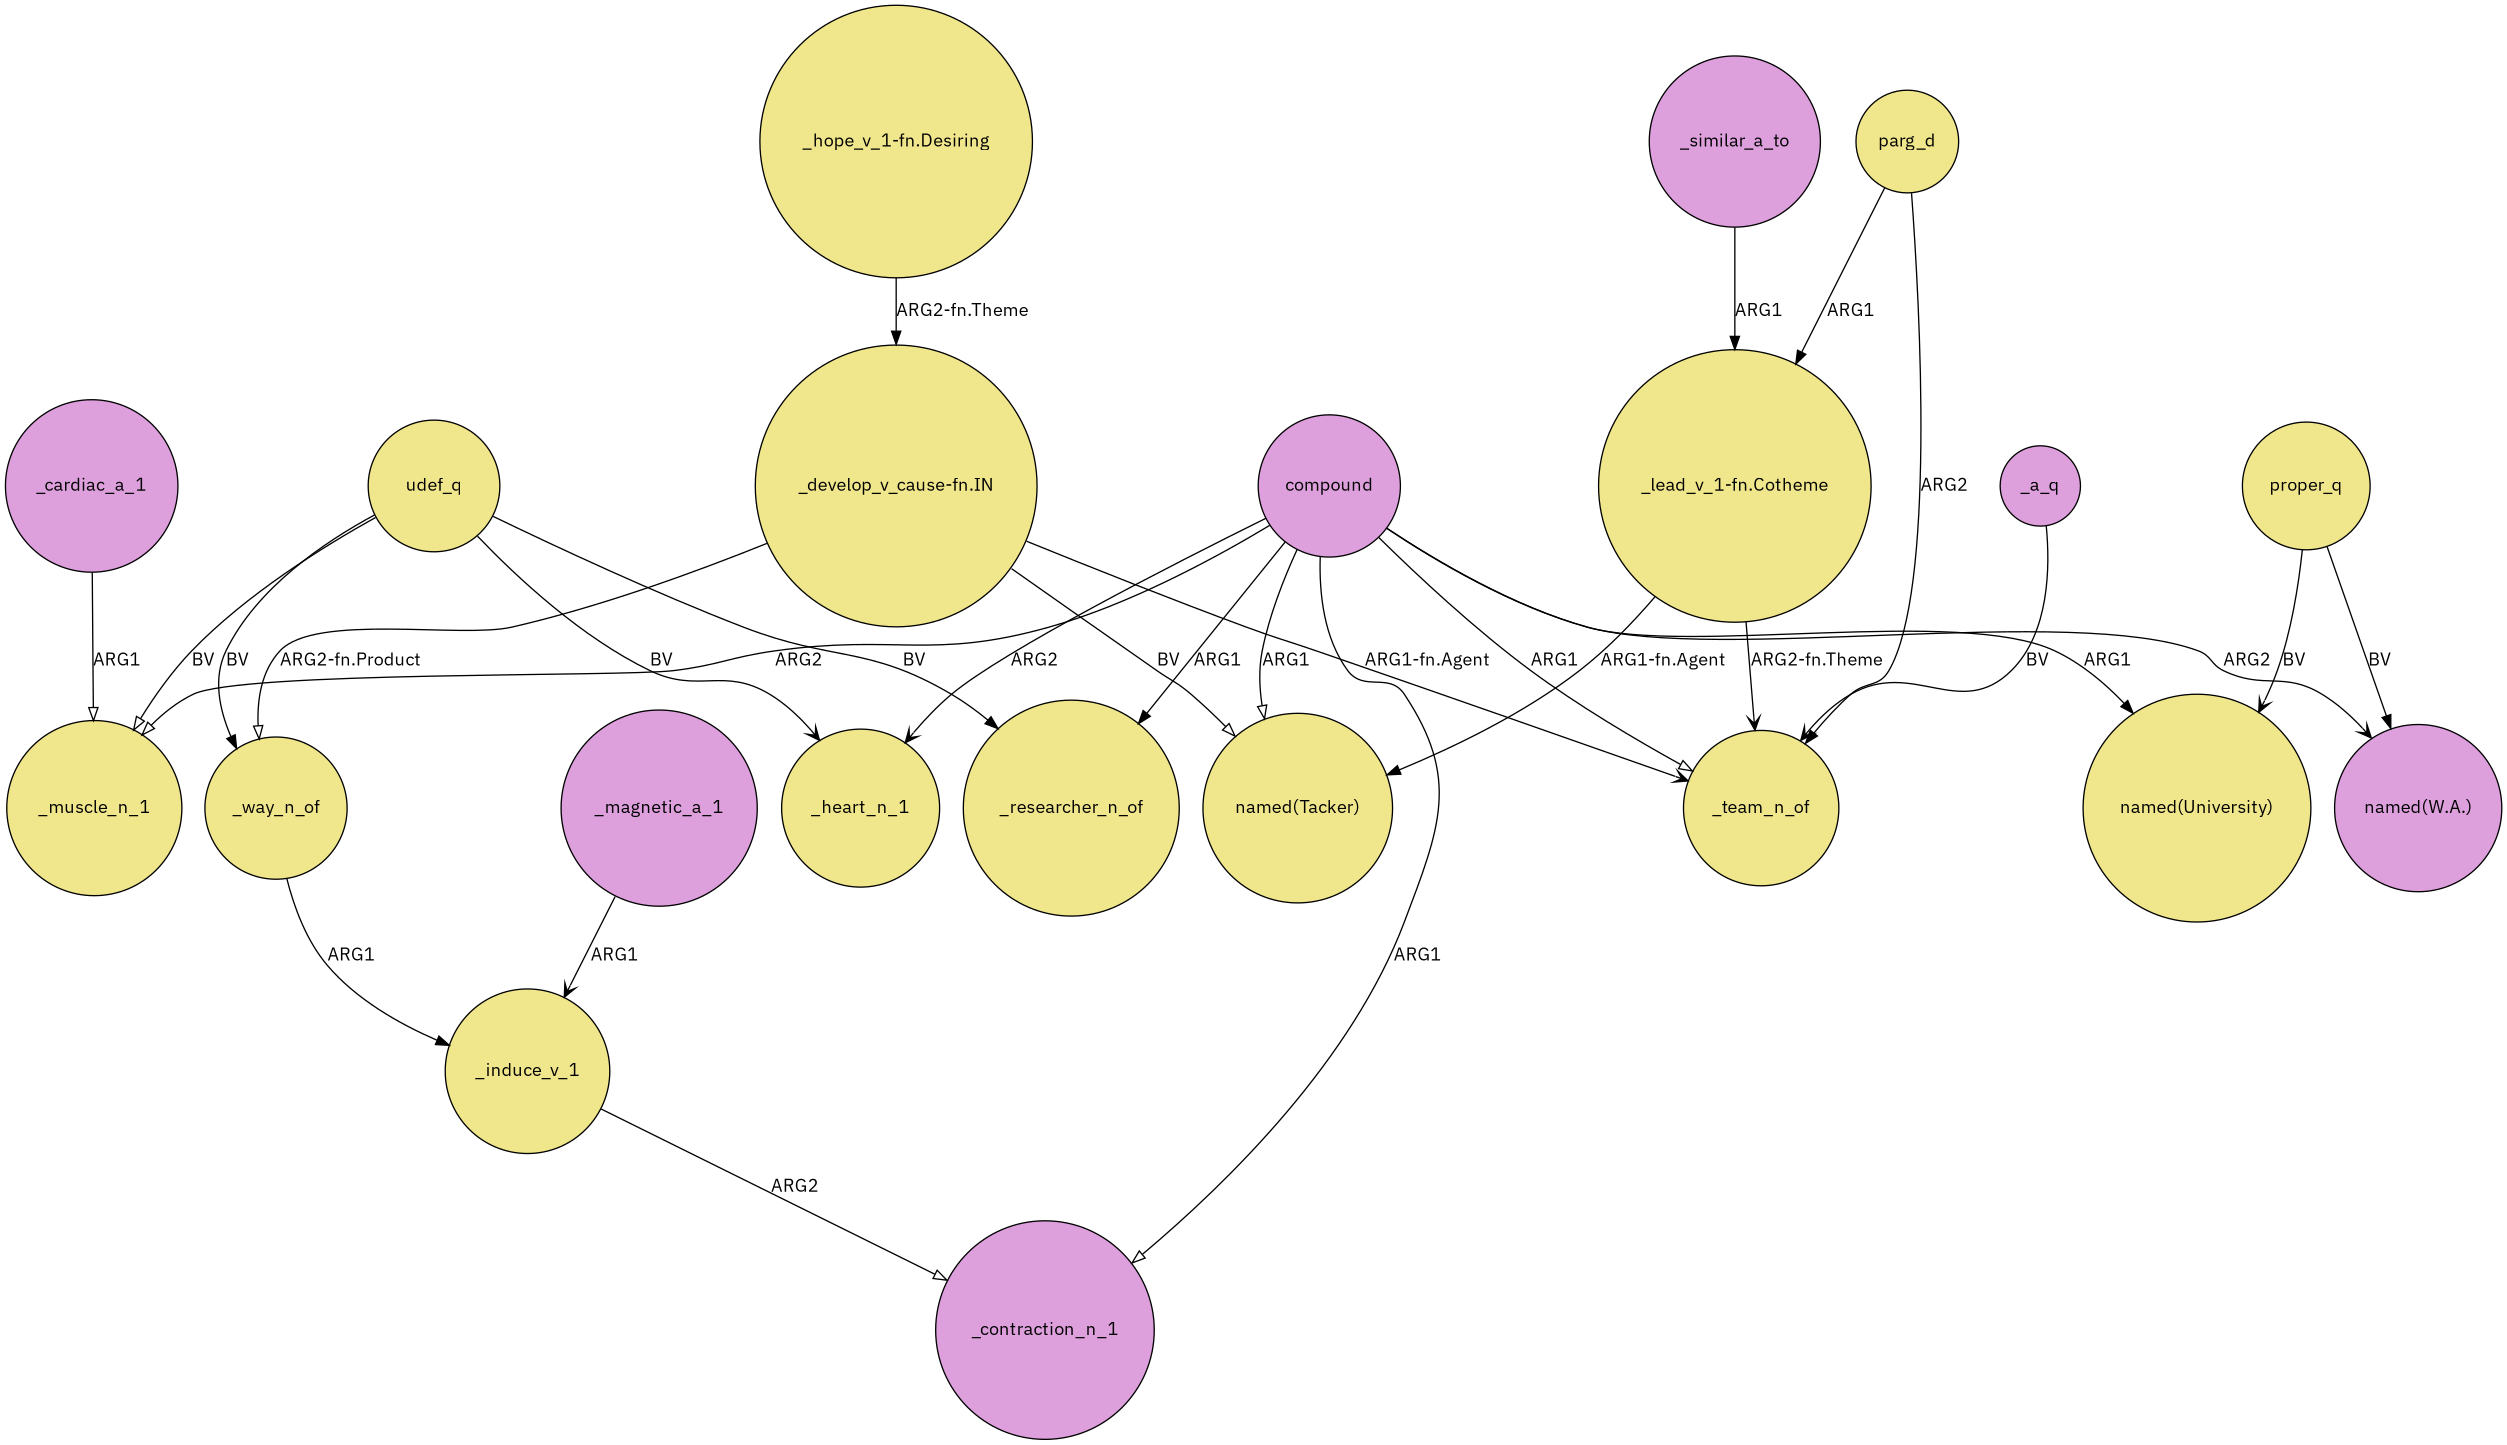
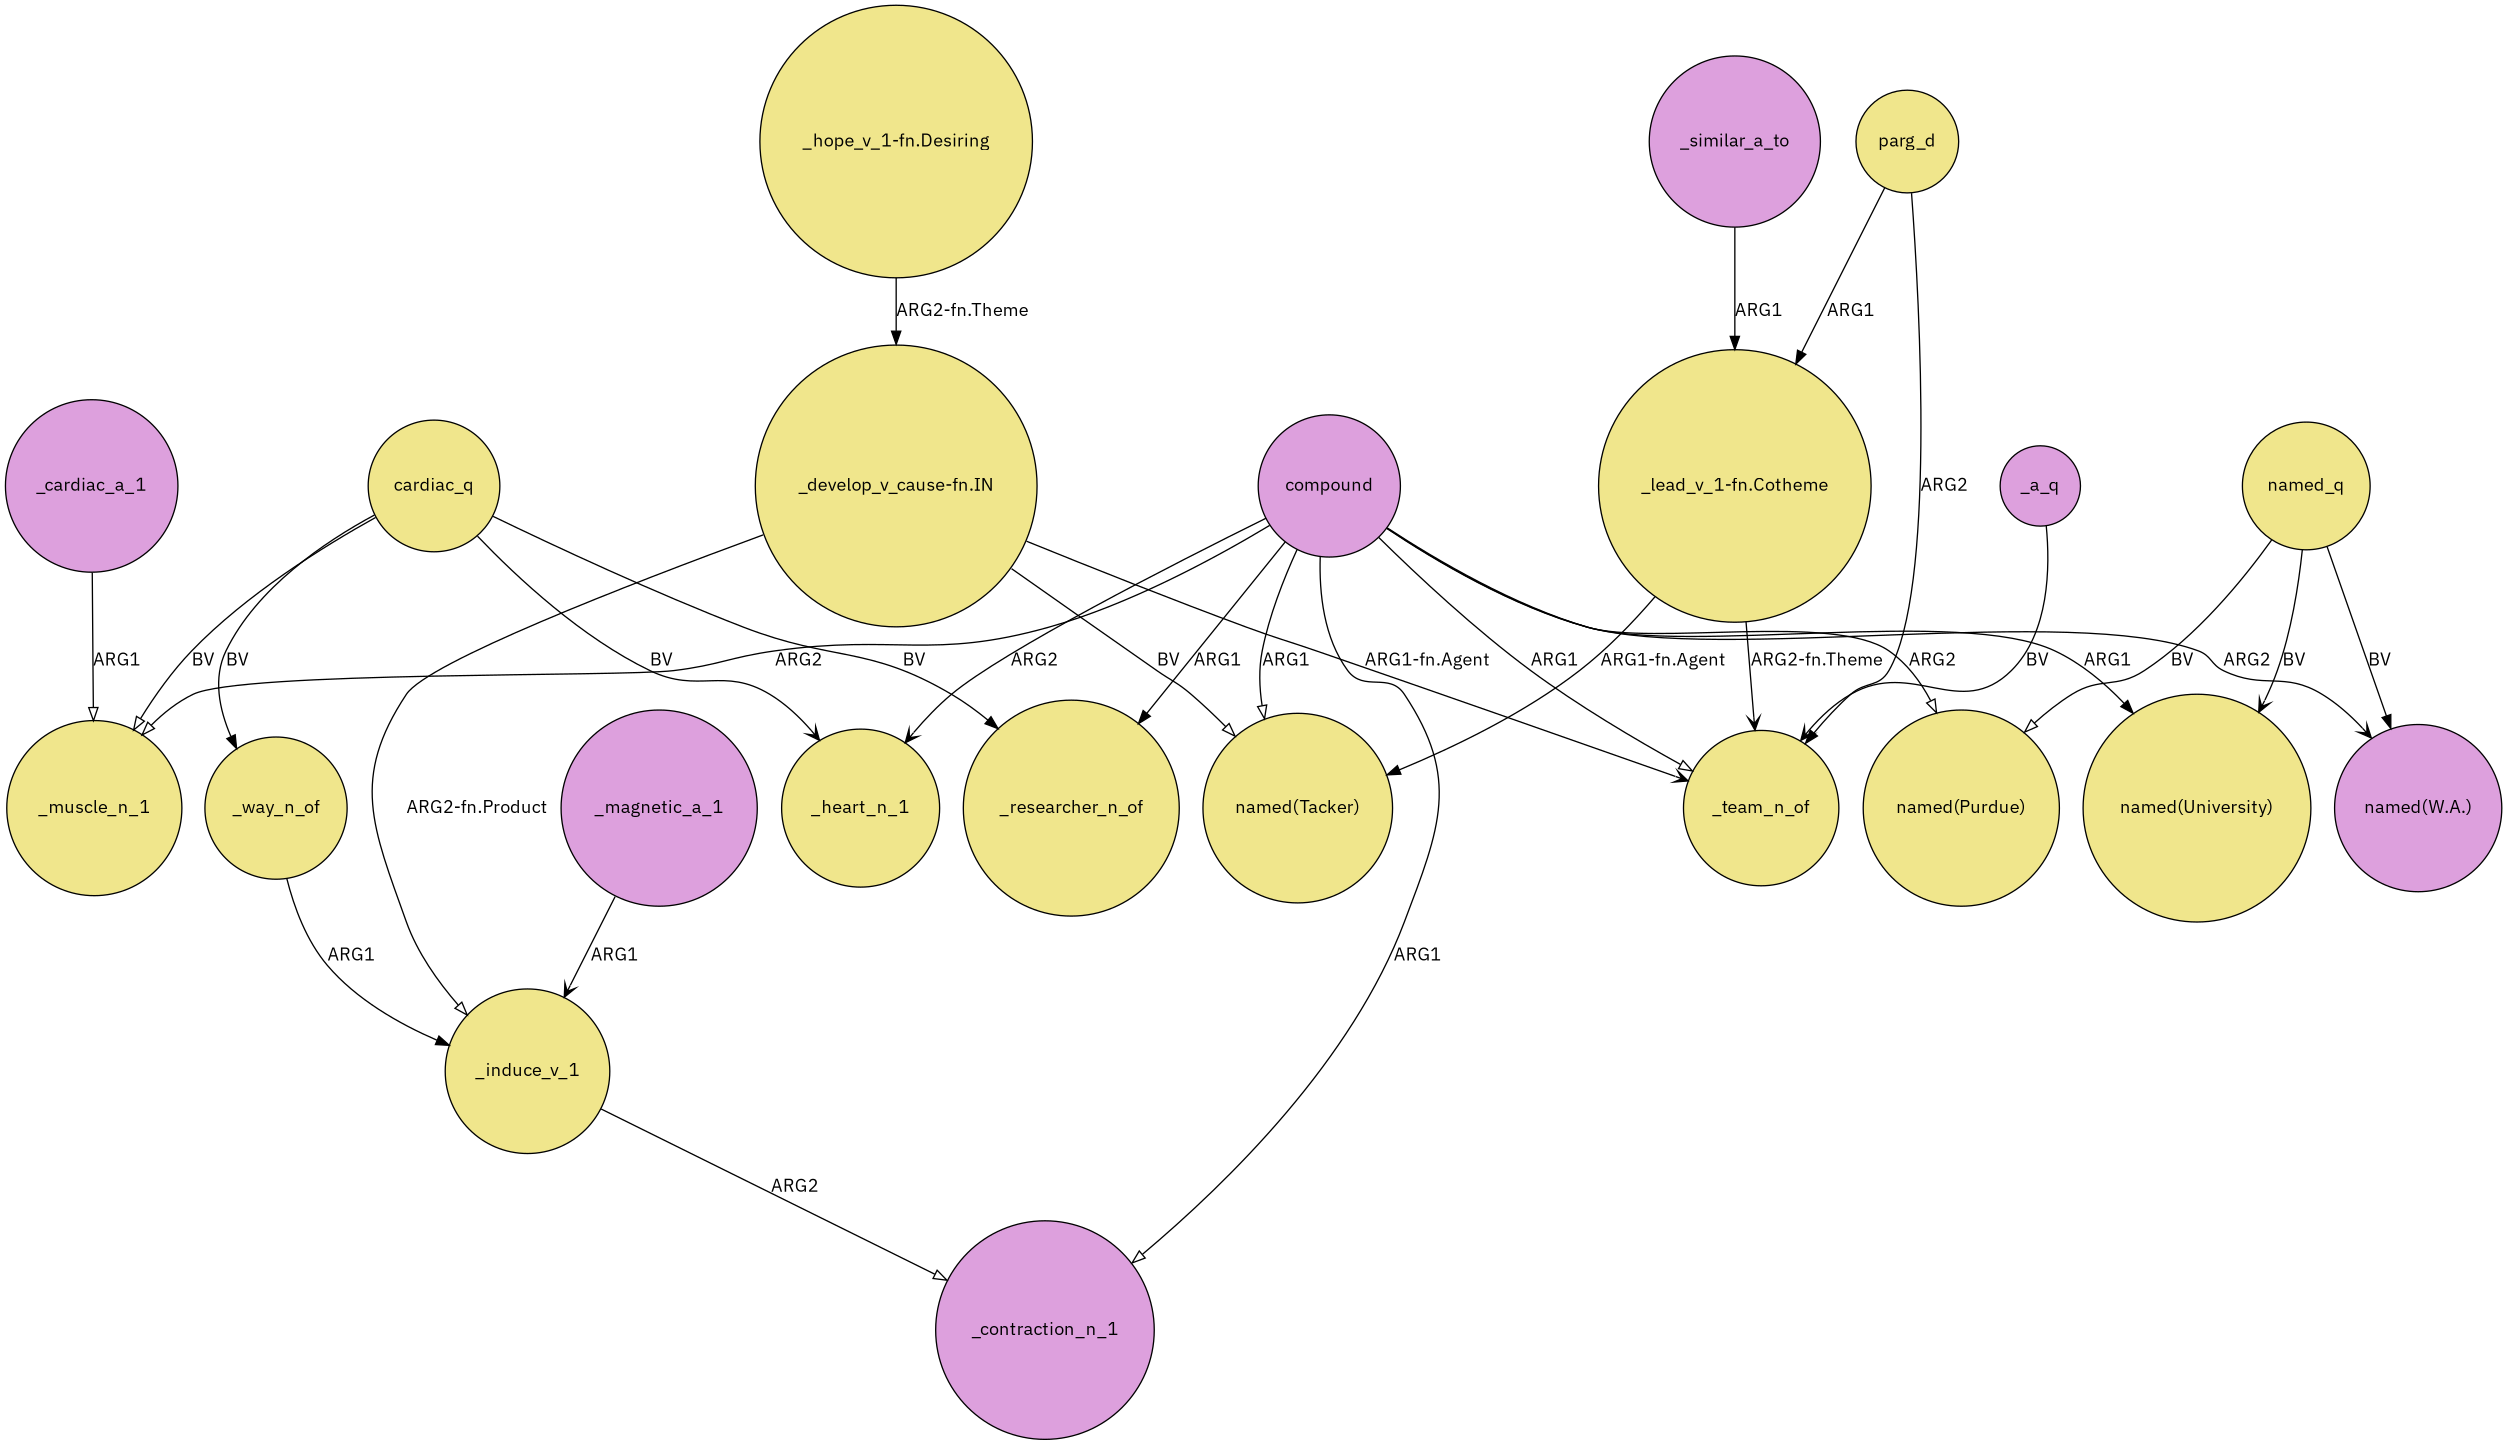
(434, 486) -> (434, 486)
(2306, 486) -> (2306, 486)
(488, 630) -> (413, 689)
none -> (1961, 808)
